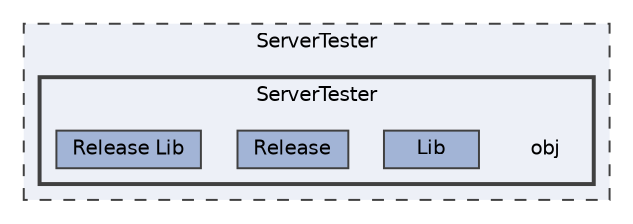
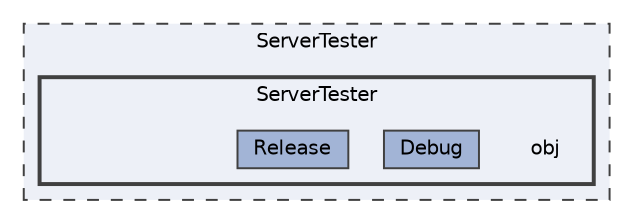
(129, 149) -> none
(431, 149) -> (431, 149)
